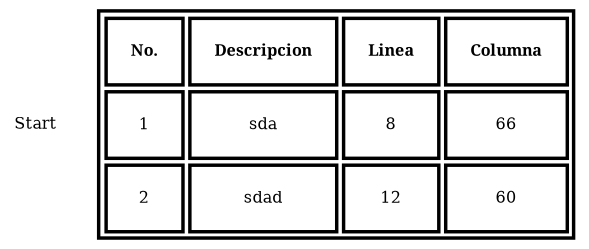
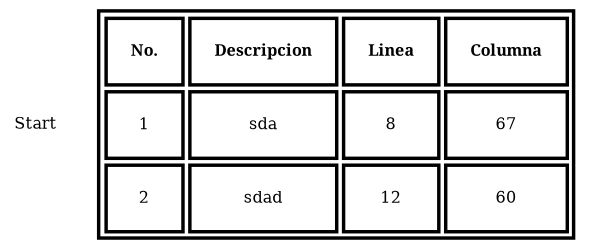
(506, 124) -> (506, 124)
